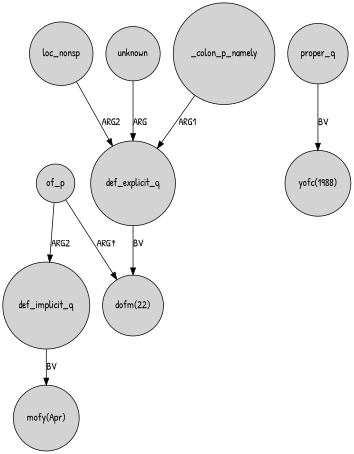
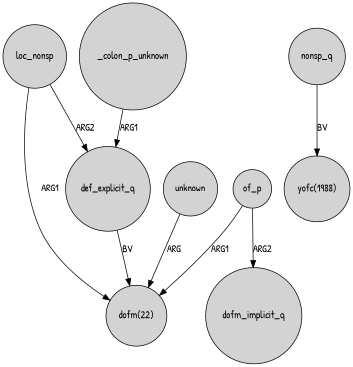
(224, 54) -> (133, 56)
(318, 54) -> (317, 56)
(133, 107) -> (166, 247)
none -> (32, 206)
(106, 244) -> (220, 250)
(46, 306) -> (254, 316)
(46, 418) -> none
